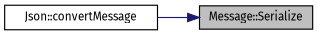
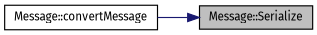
(81, 18) -> (81, 18)
